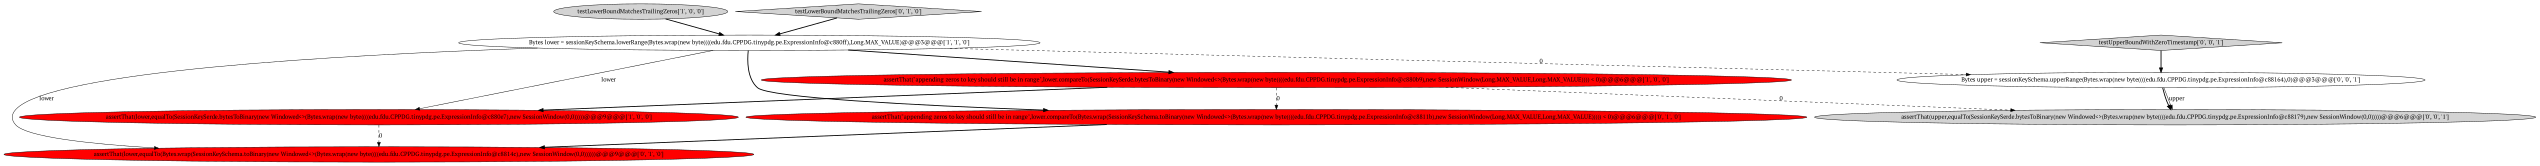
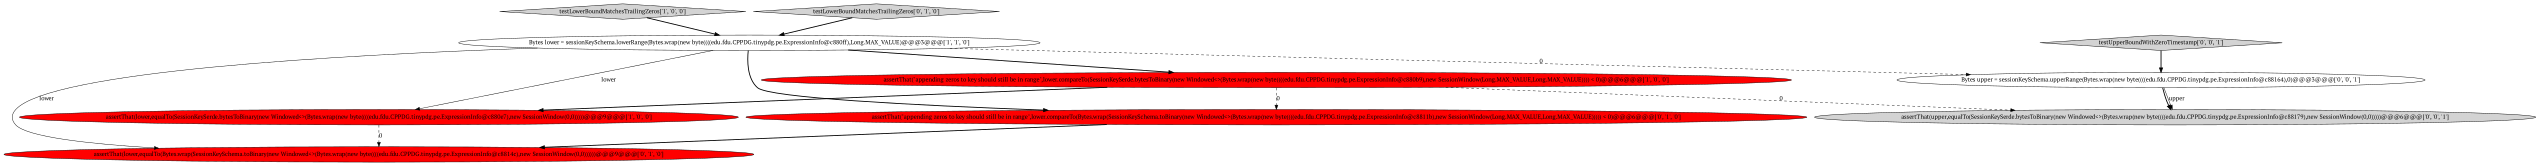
(641, 12) -> (623, 12)
